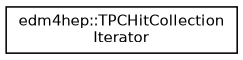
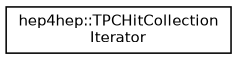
(122, 30) -> (119, 30)
